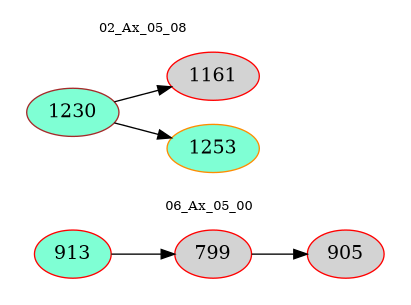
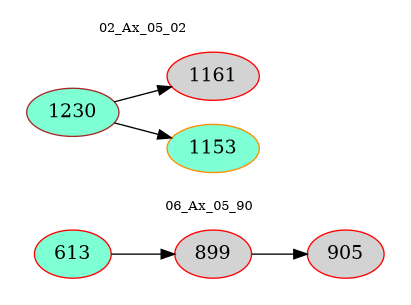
(143, 29) -> (143, 29)
(213, 148) -> (213, 148)
(209, 207) -> (209, 207)
(73, 254) -> (73, 254)
(213, 254) -> (213, 254)
